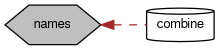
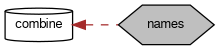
(130, 25) -> (102, 25)
